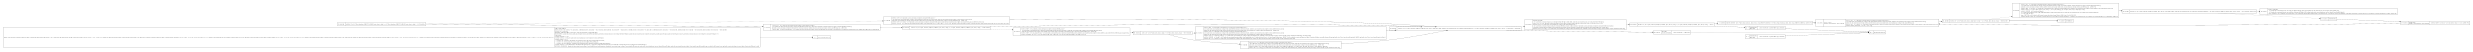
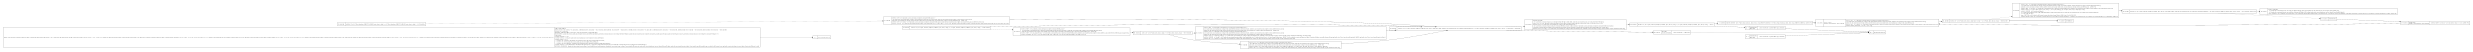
(822, 27) -> none
